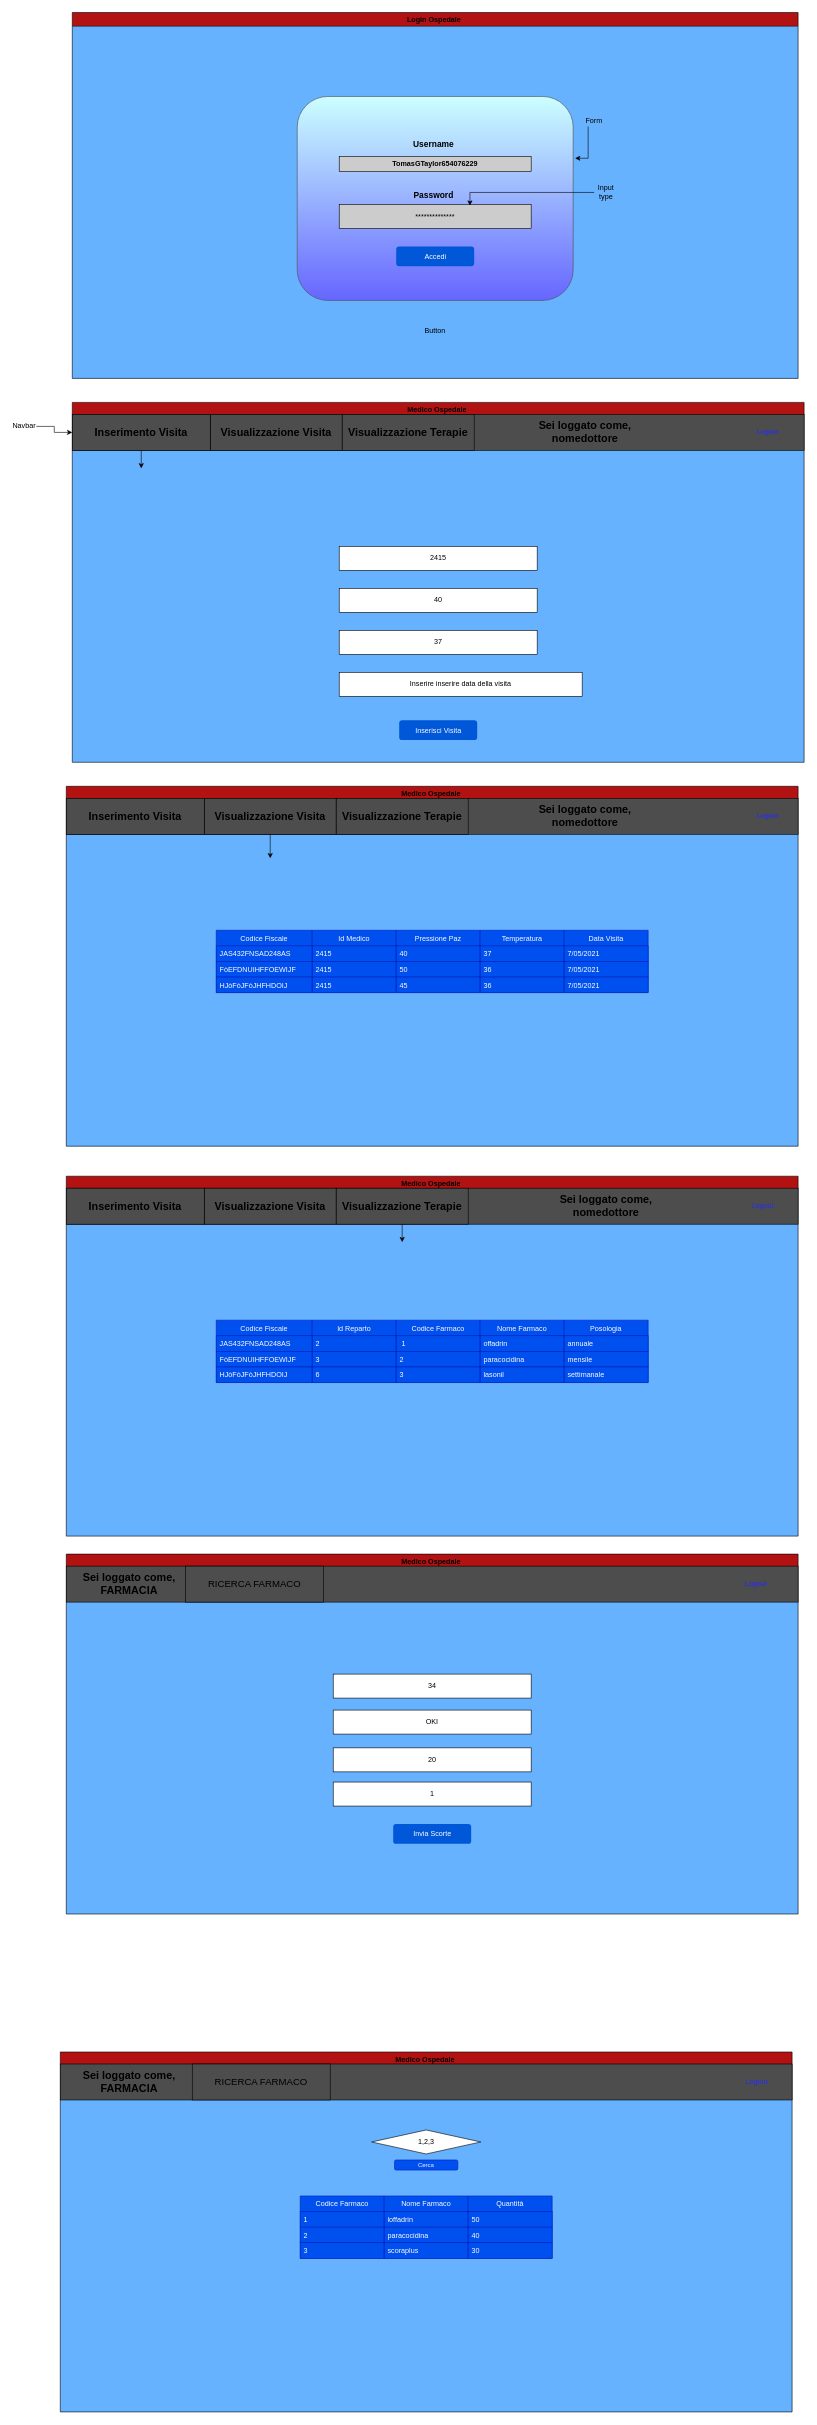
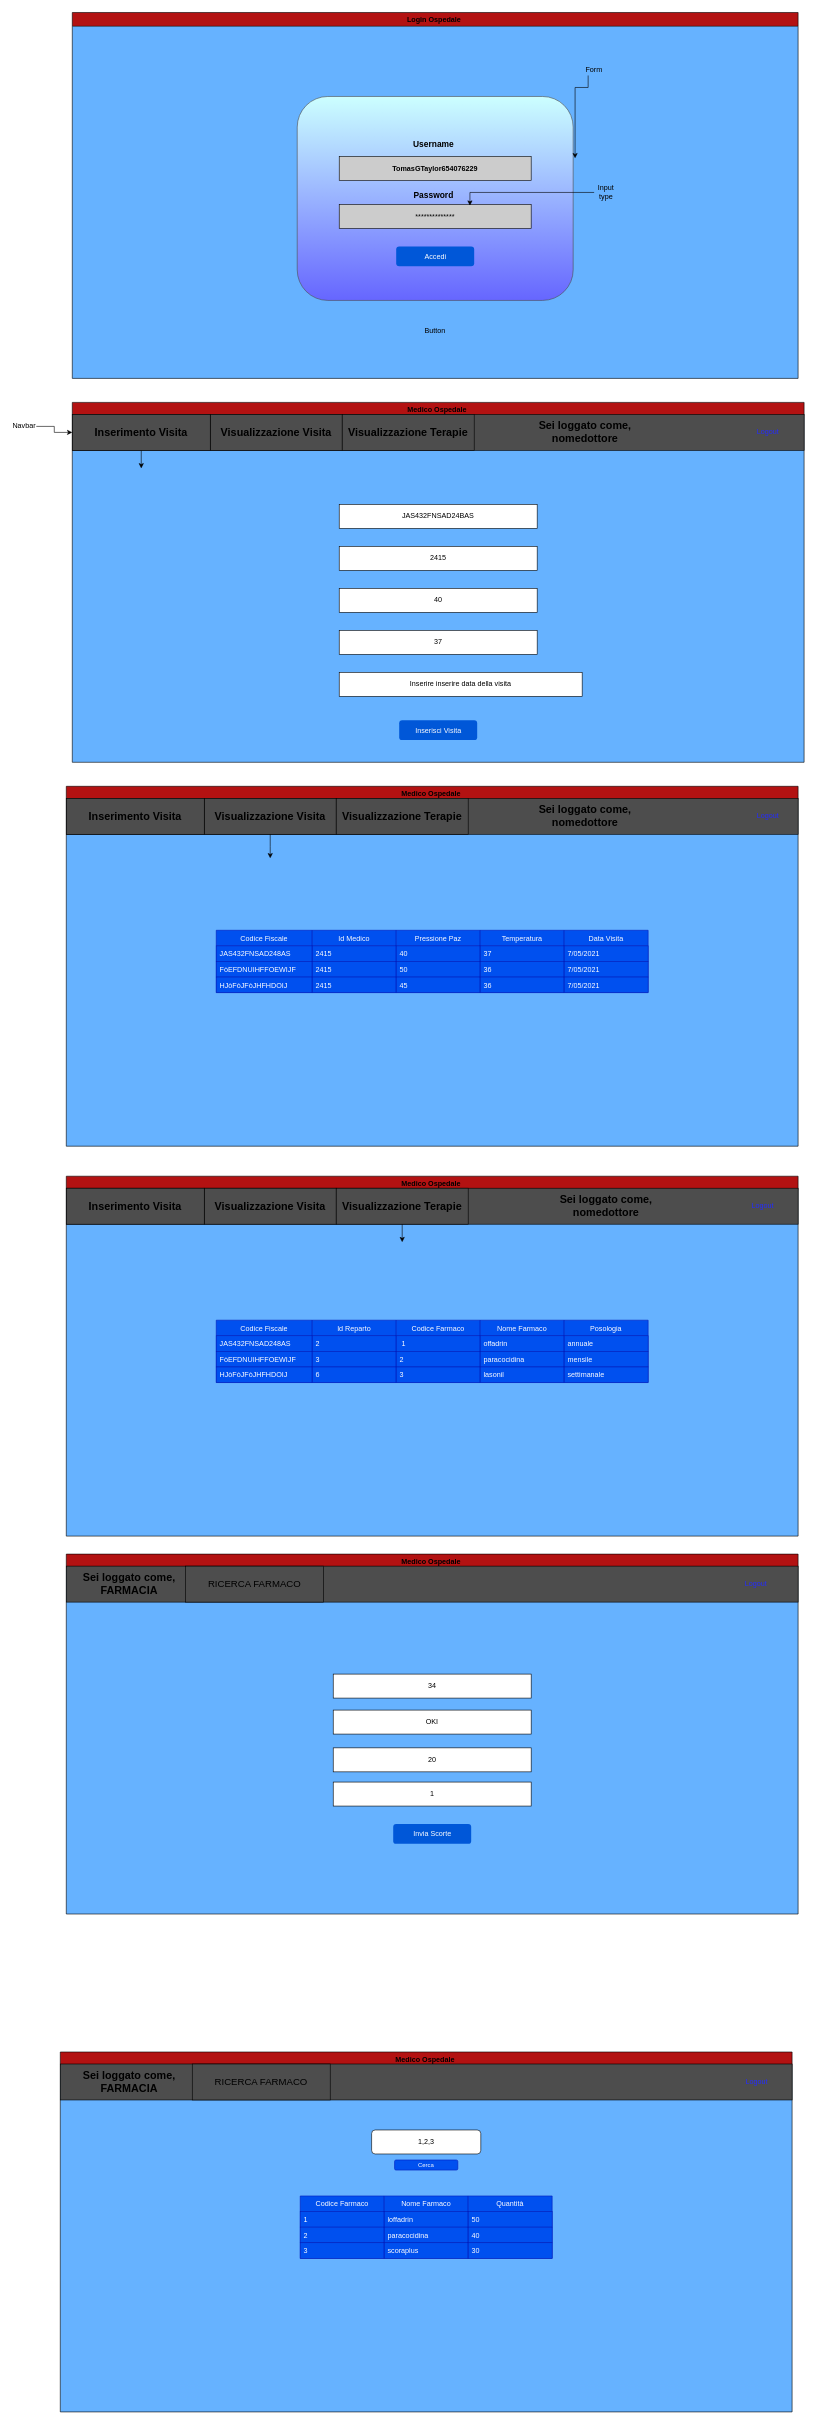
(594, 120) -> (594, 69)
(435, 164) -> (435, 168)
none -> (438, 516)
(426, 2142) -> (426, 2142)
